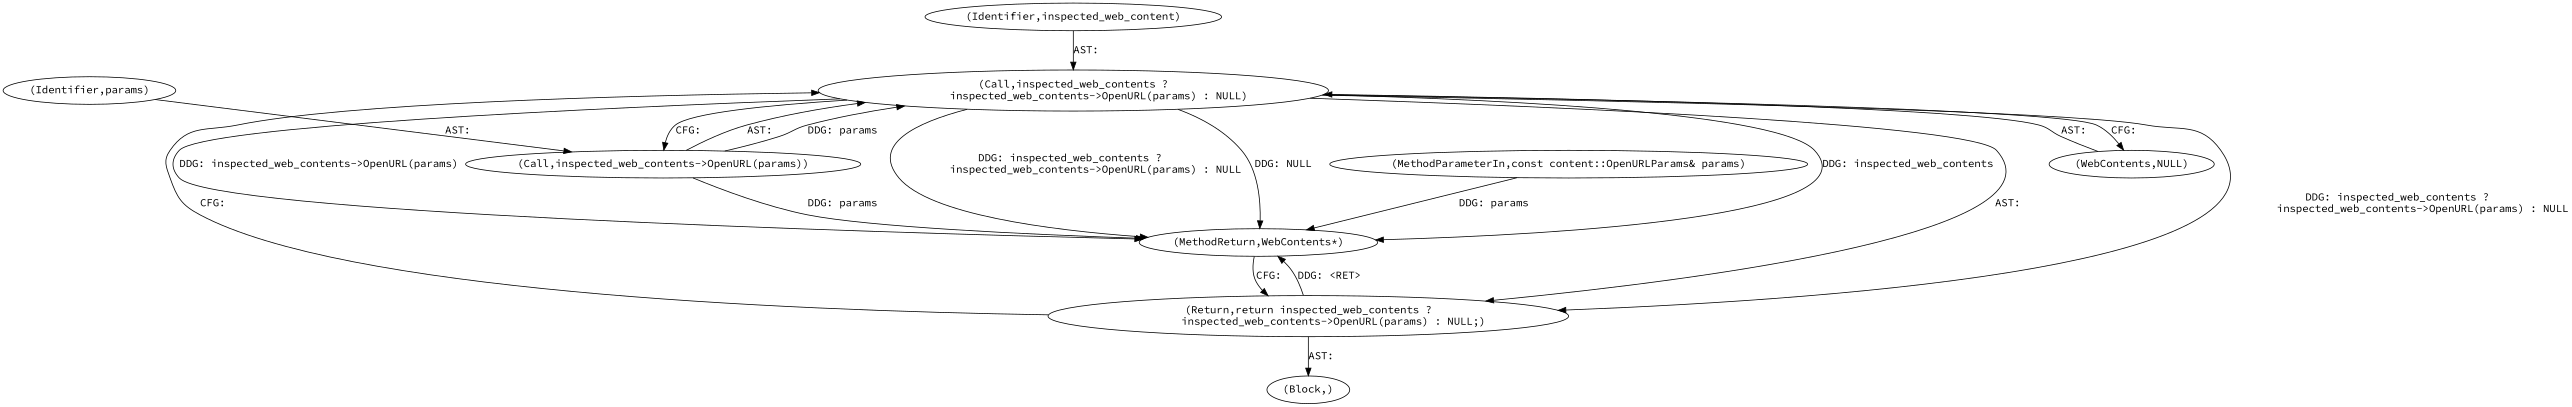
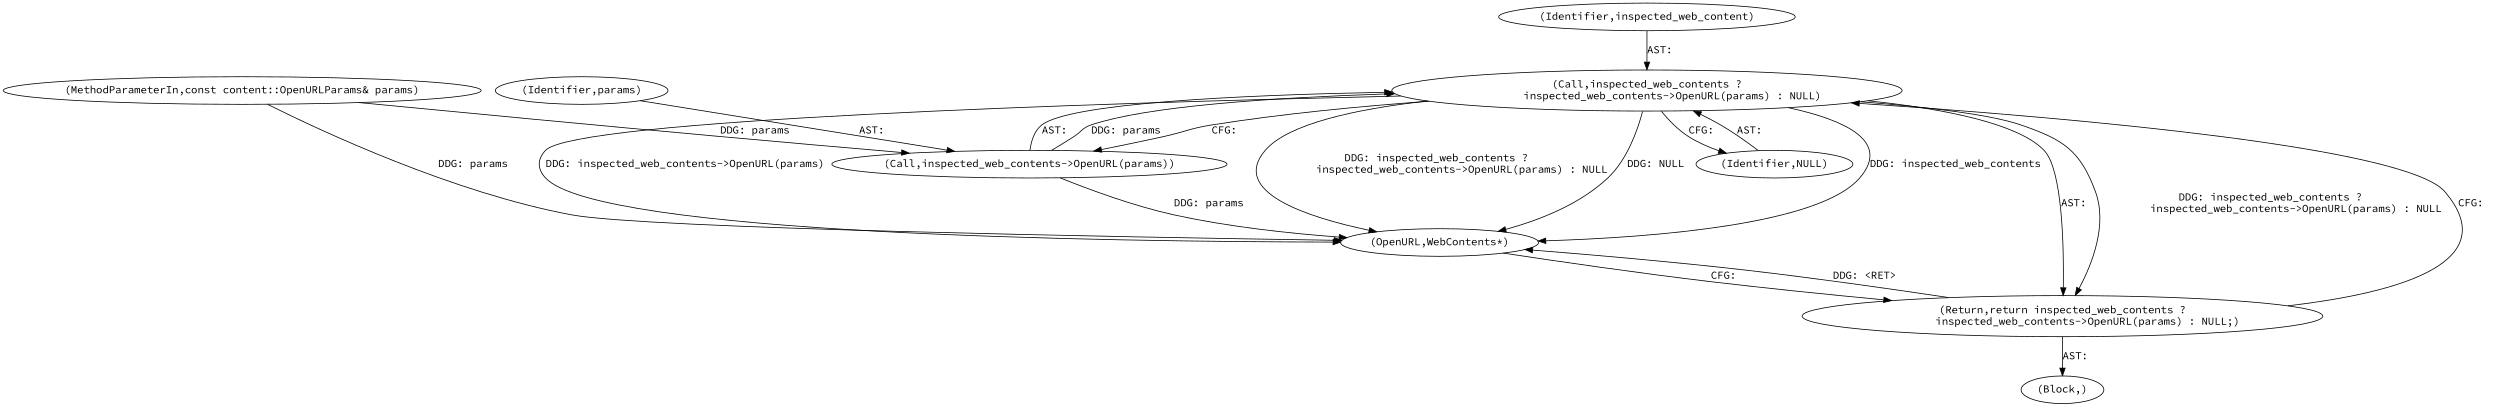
none -> (617, 127)
(2132, 164) -> (1774, 164)
(1258, 243) -> (1440, 243)
